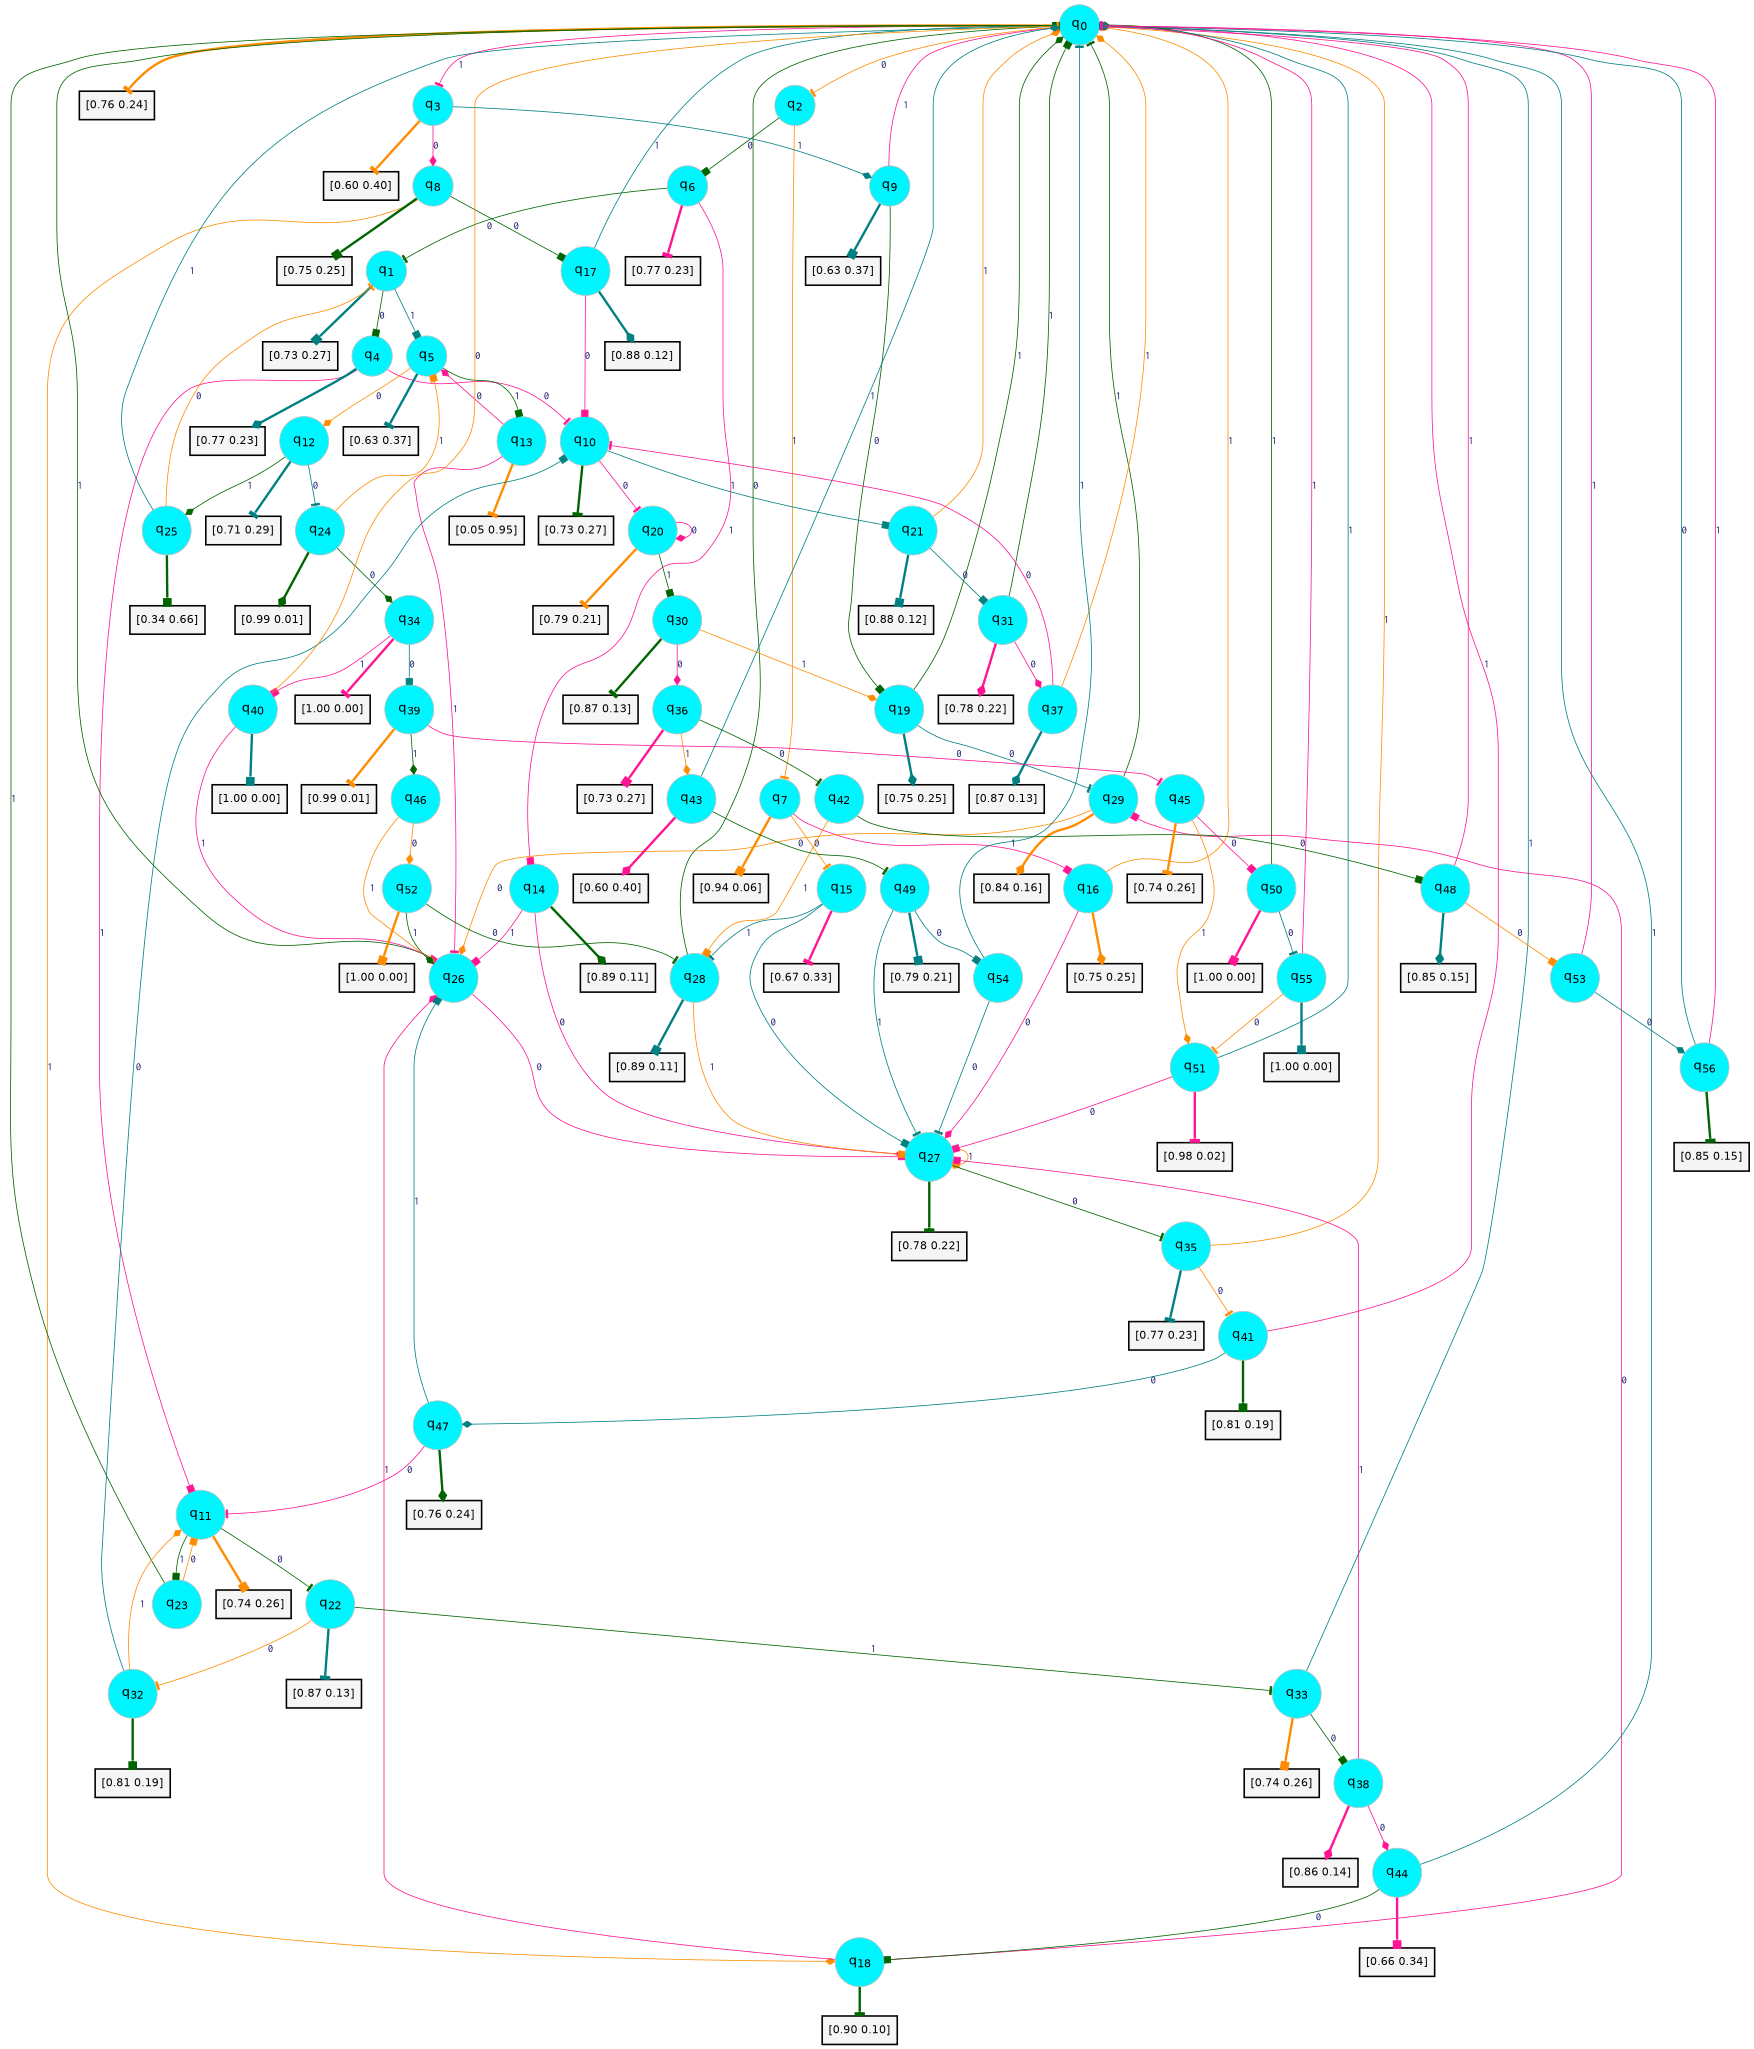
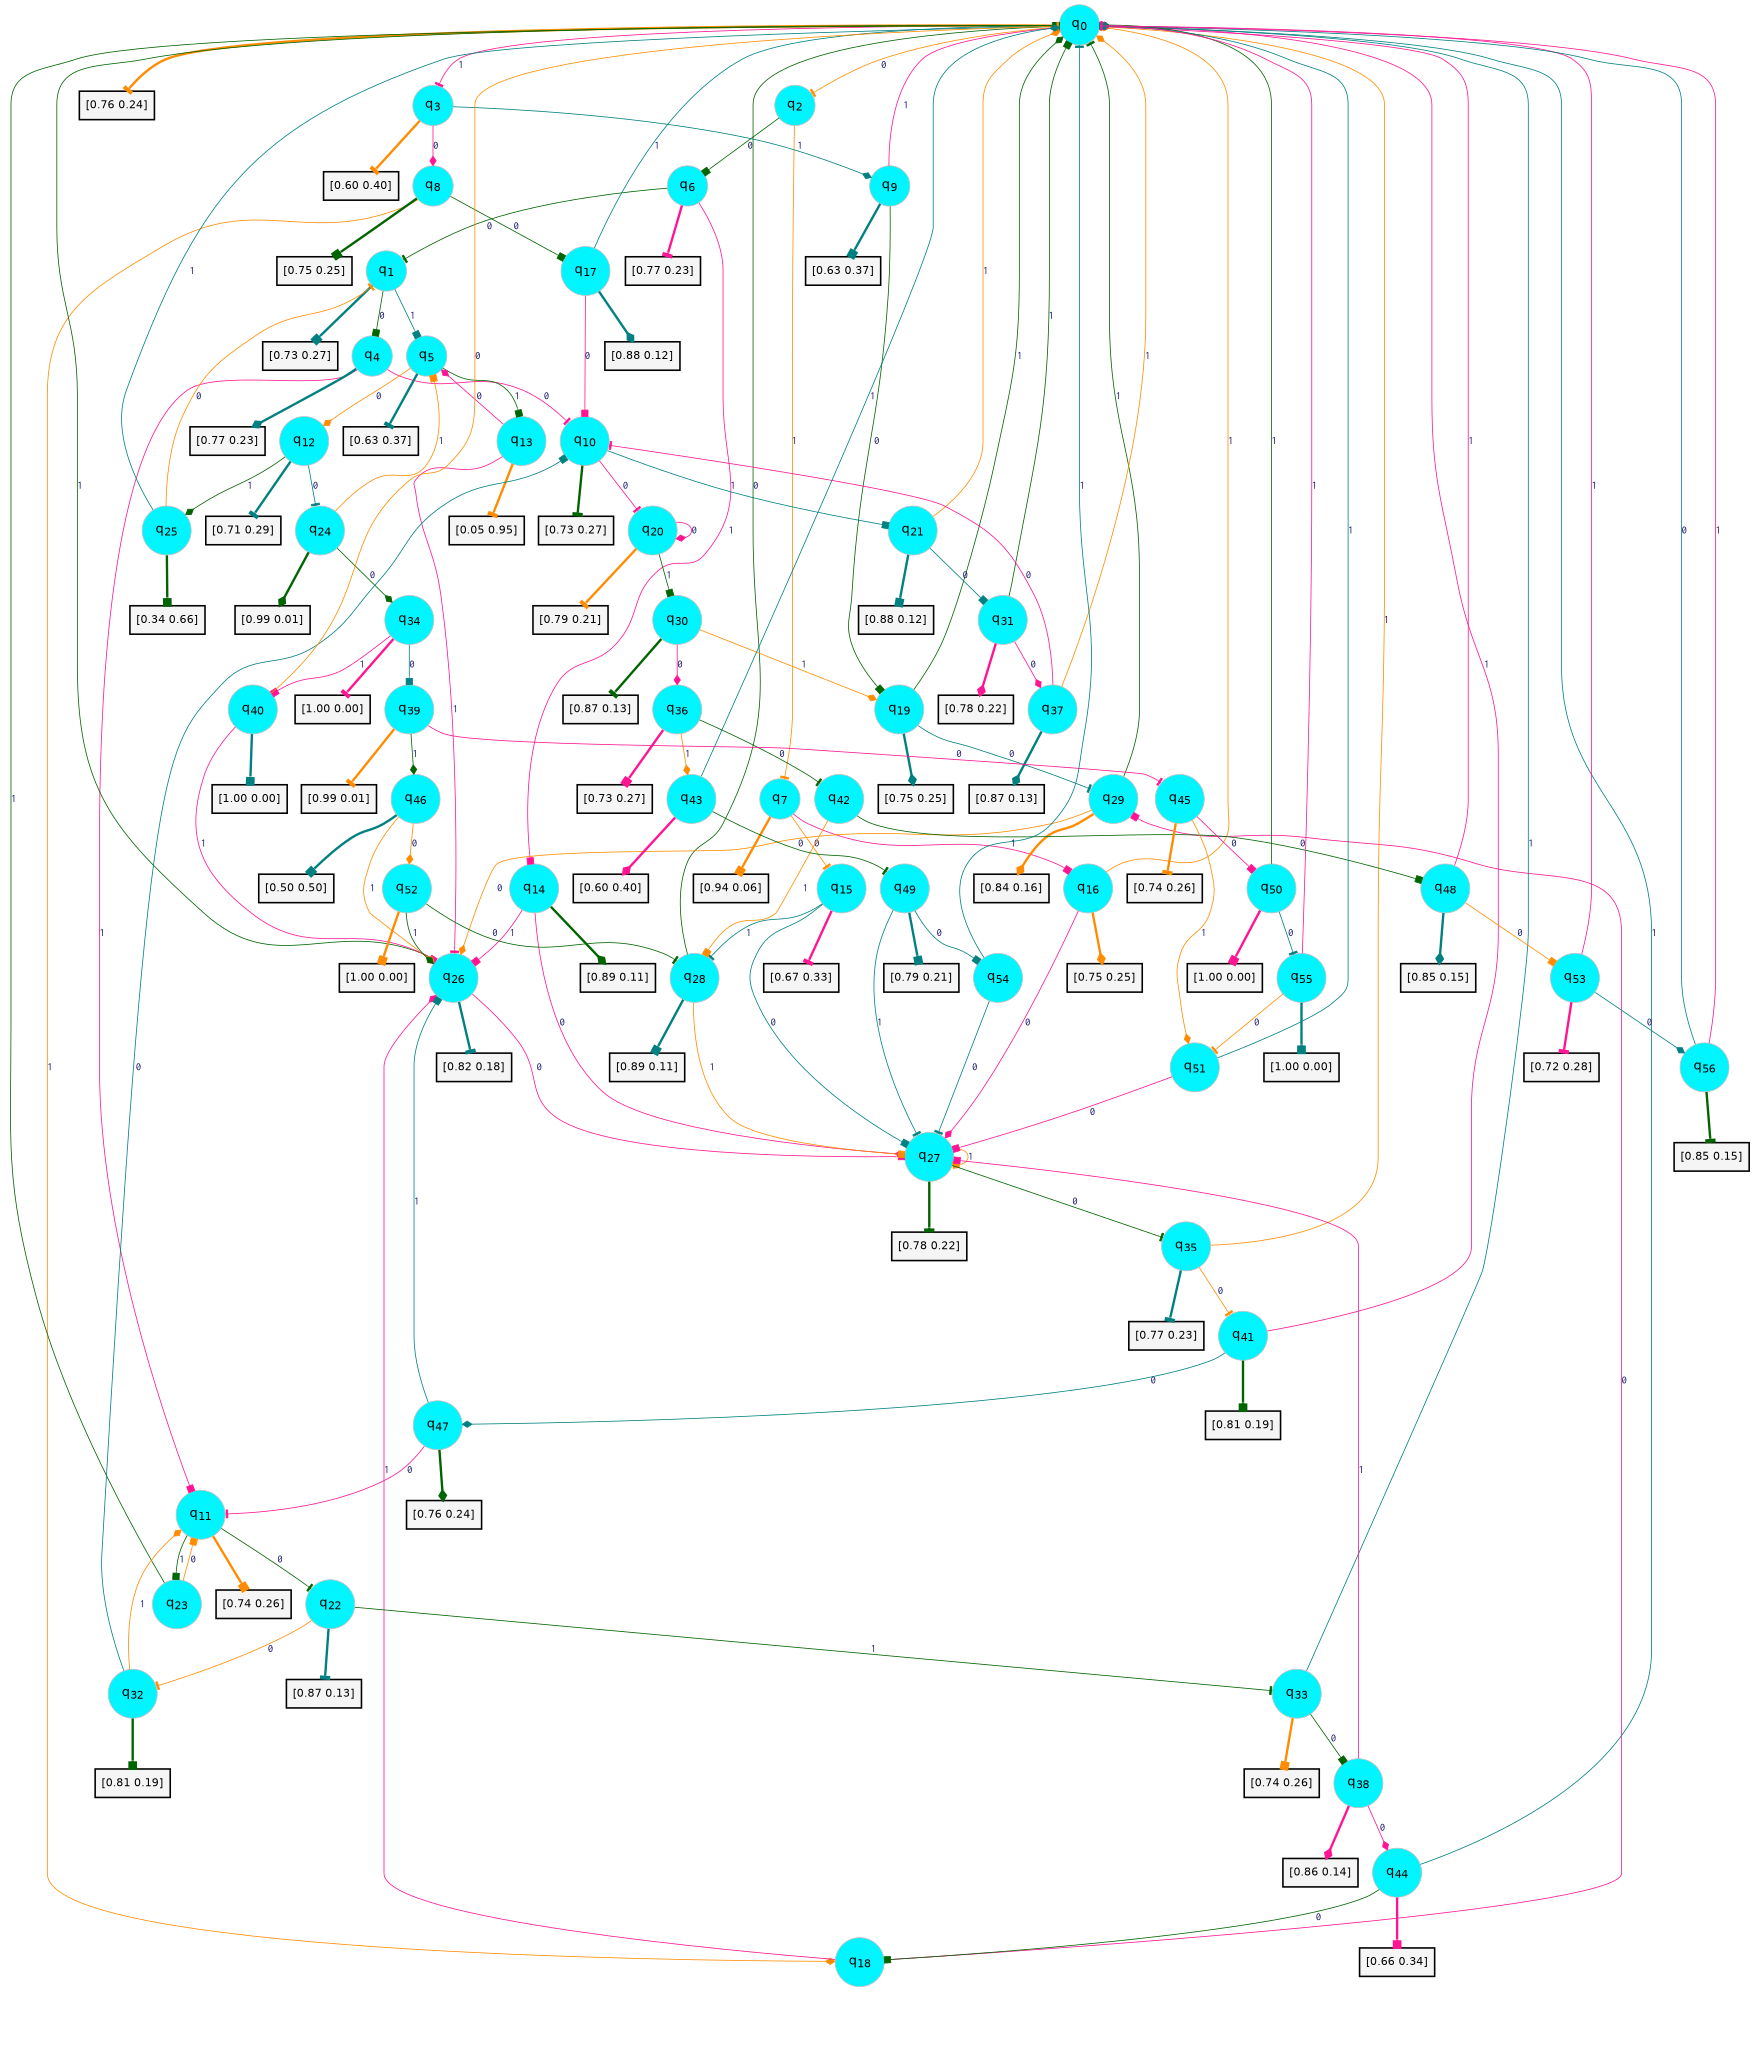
none -> (296, 888)
none -> (474, 1067)
none -> (1562, 1067)
(1195, 1157) -> none
(860, 2030) -> none
